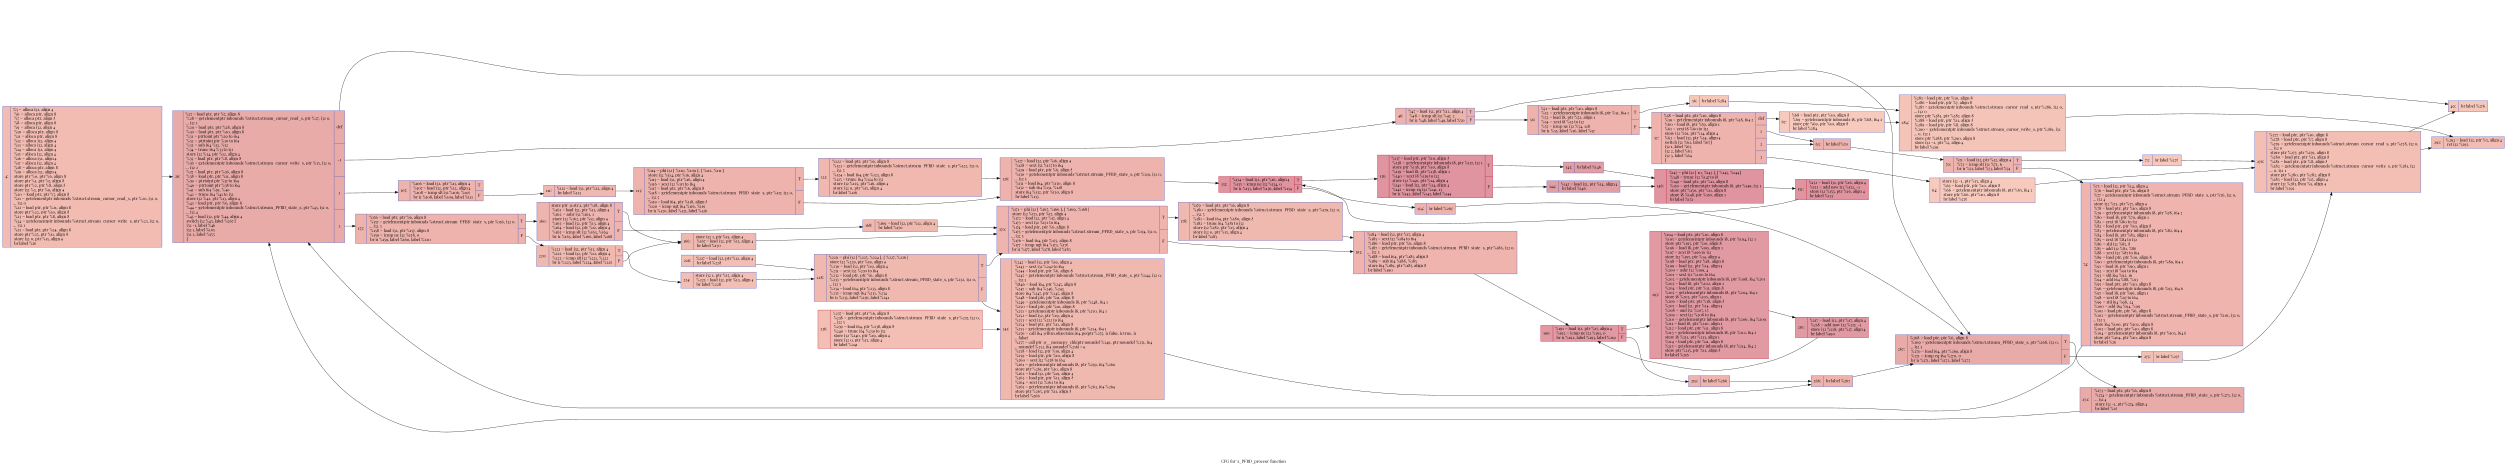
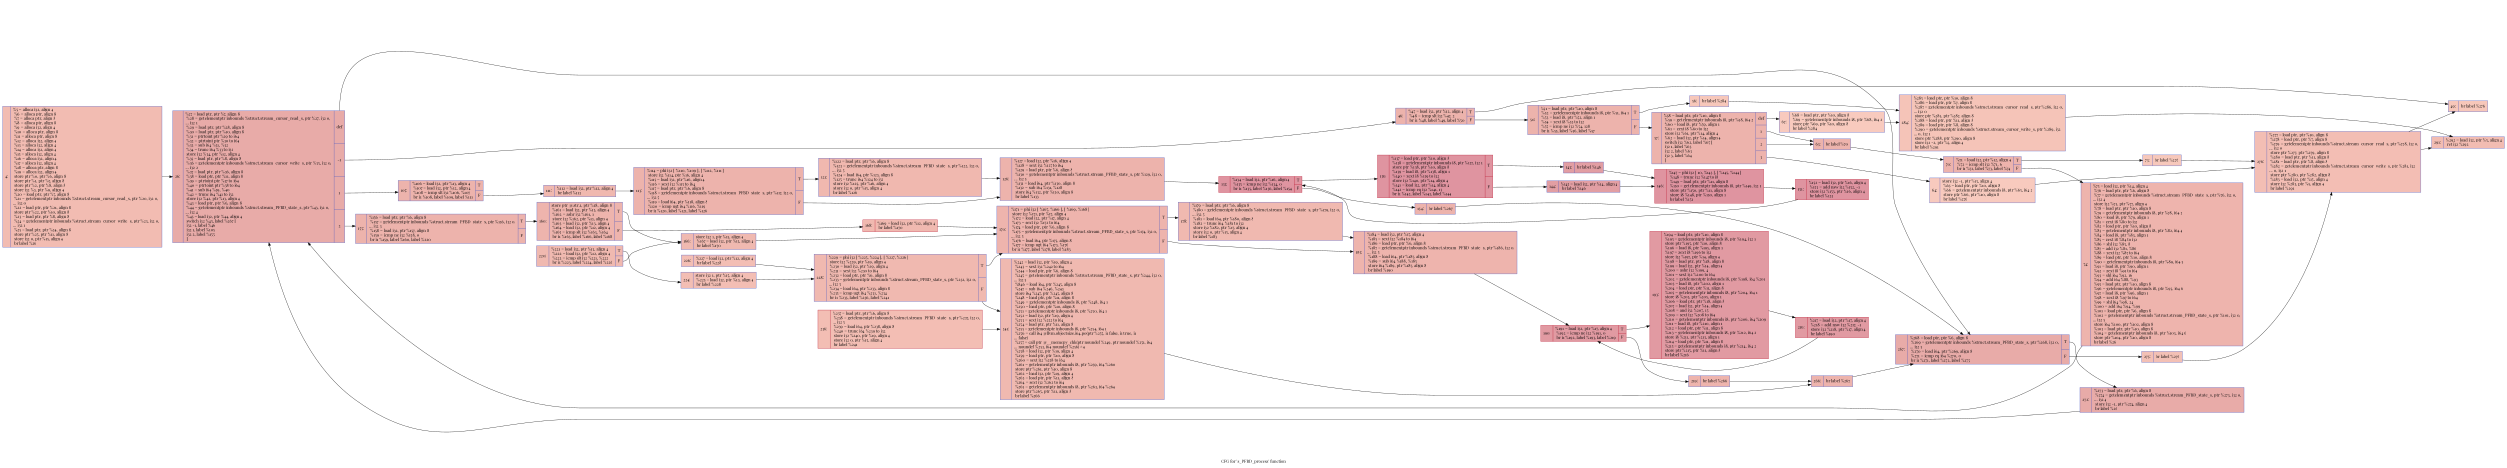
(2298, 184) -> (2297, 184)
(900, 226) -> (900, 226)
(533, 241) -> none
